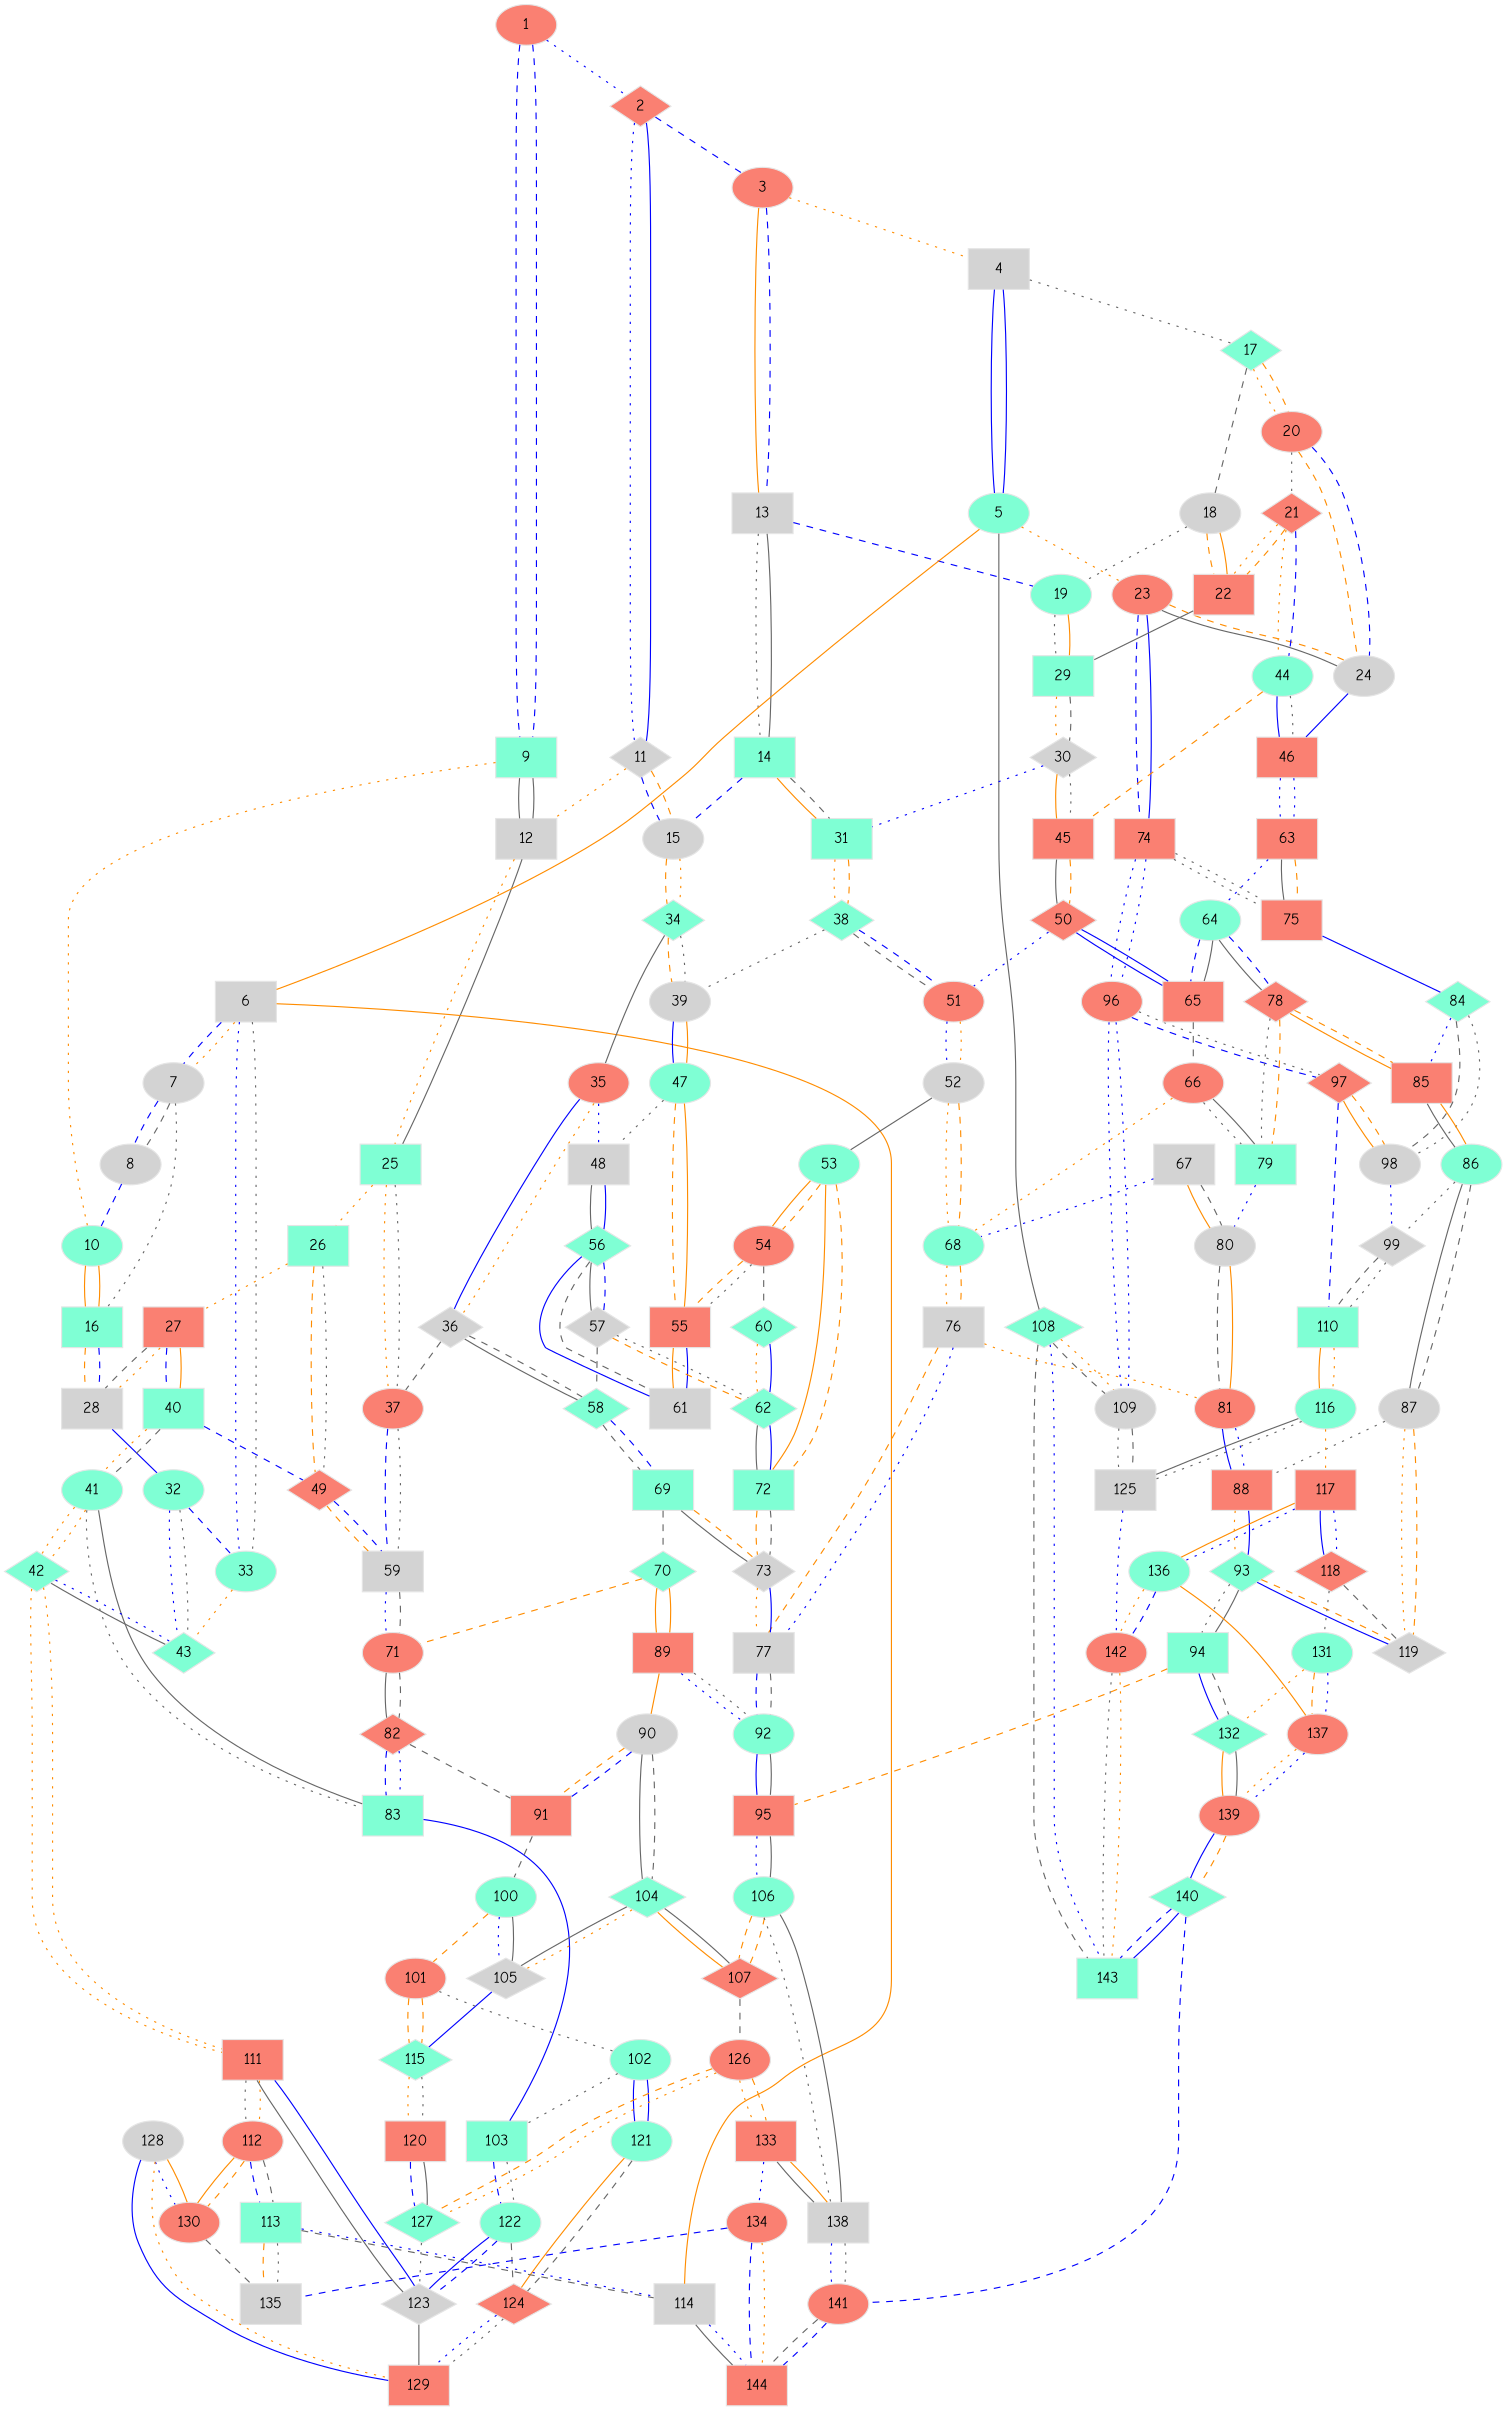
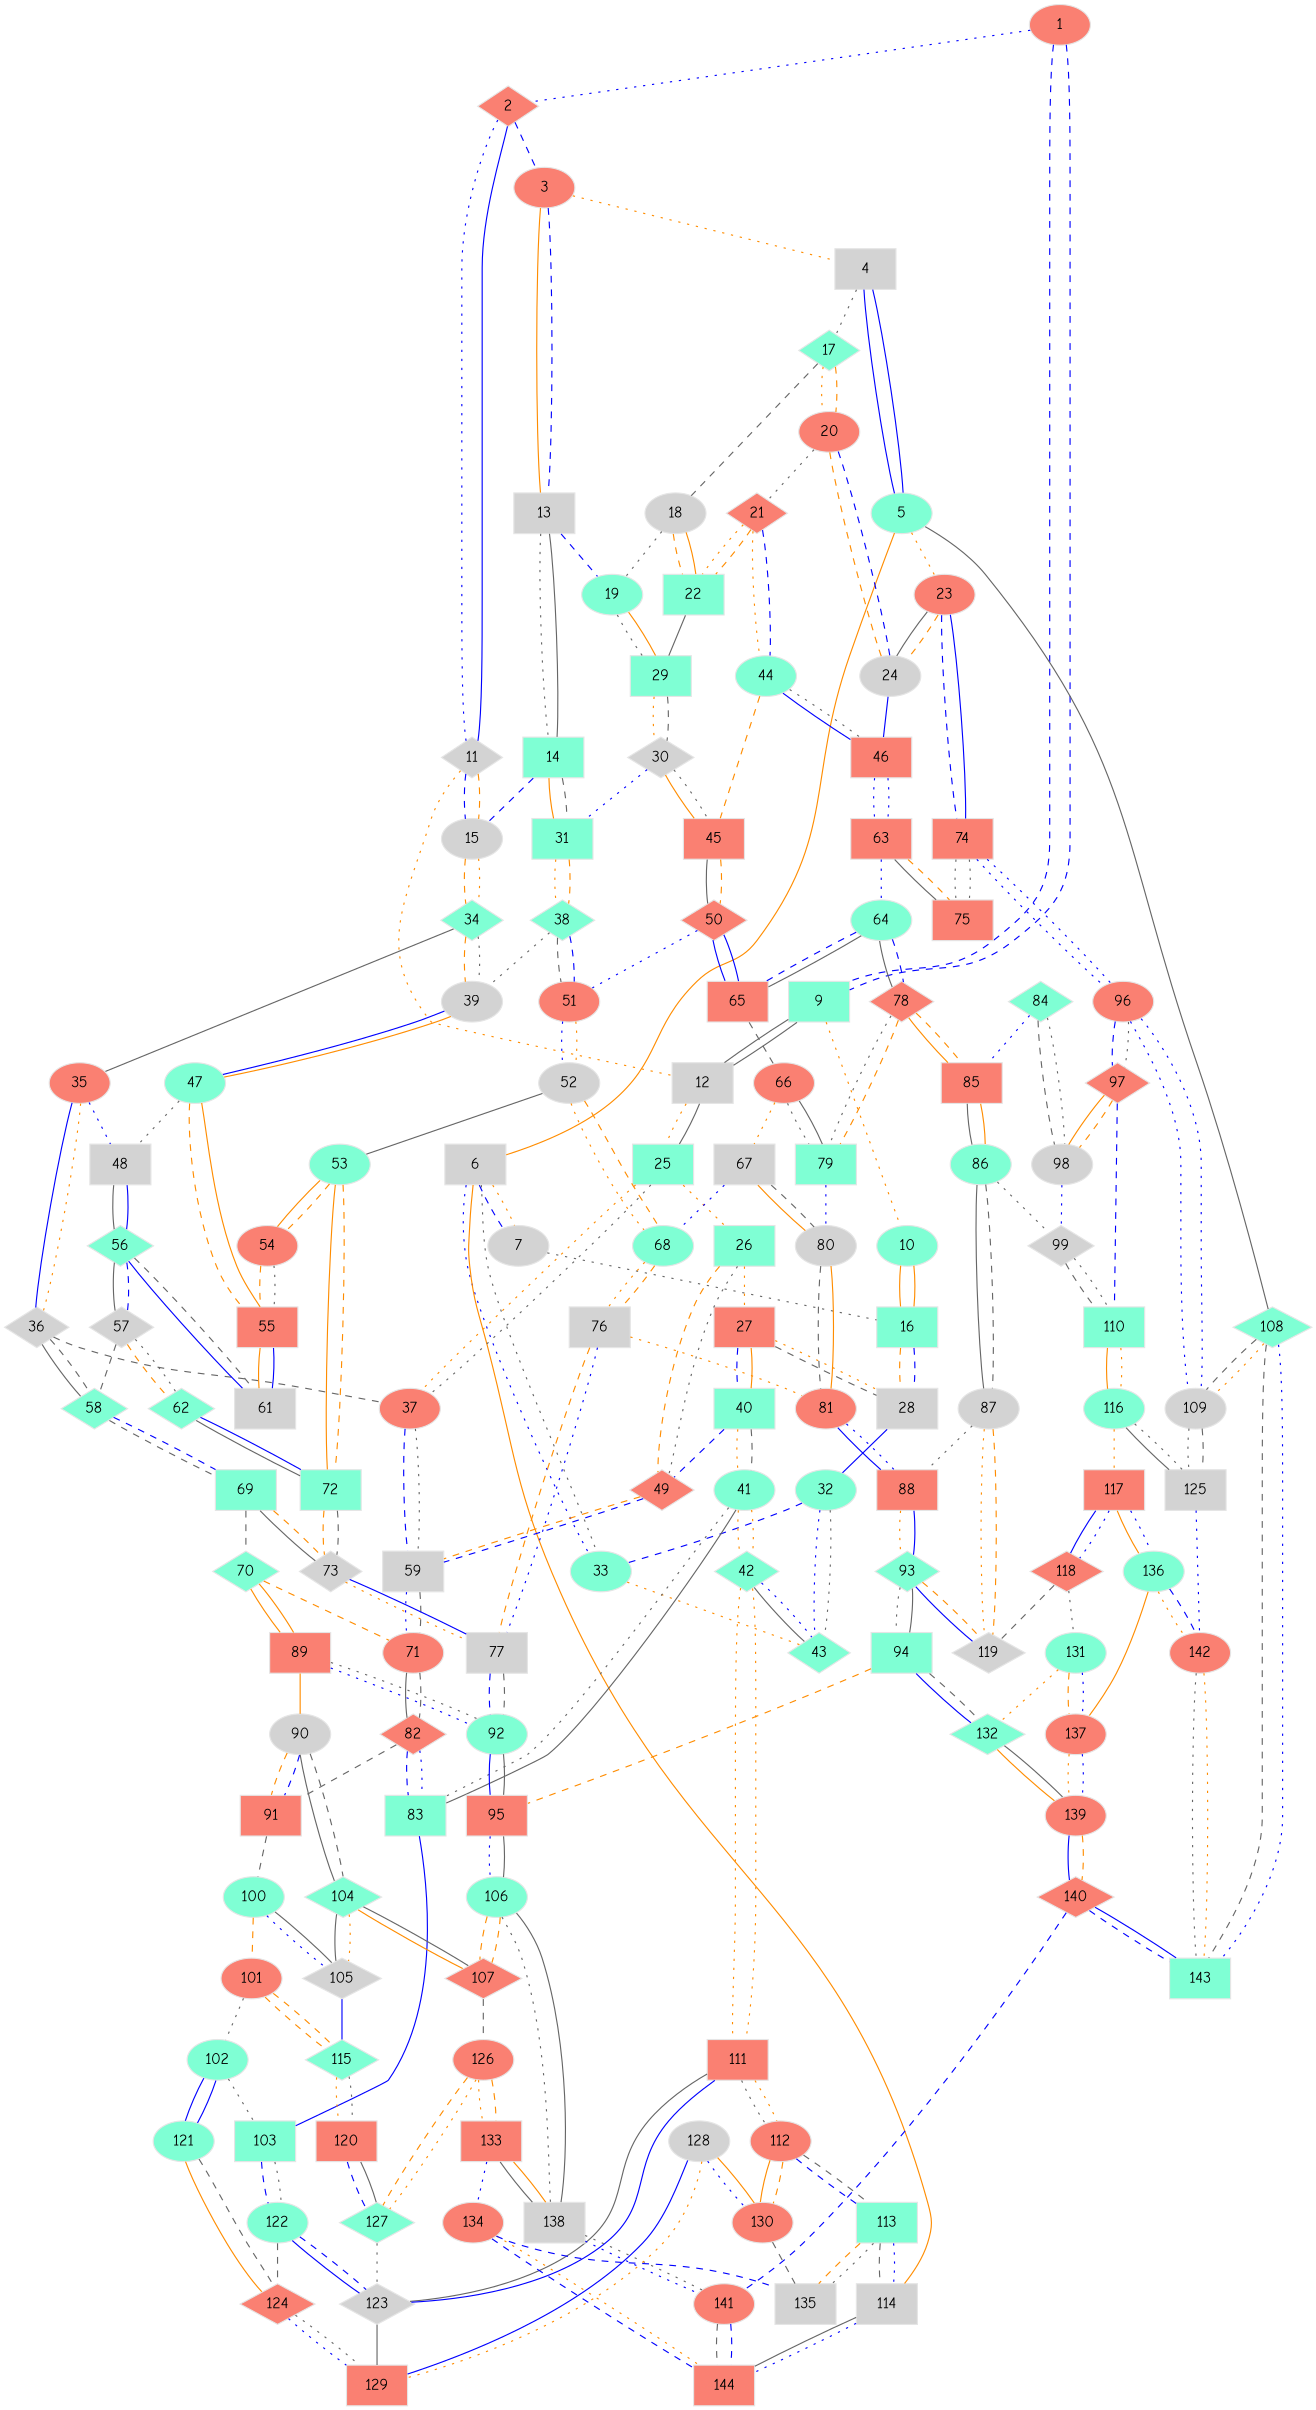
(1224, 595) -> (694, 595)
(1381, 964) -> none
(131, 1164) -> none
(1074, 1164) -> (764, 1123)
(764, 1327) -> none
(1188, 1897) -> (1076, 1897)
